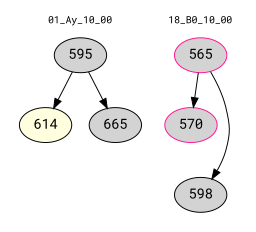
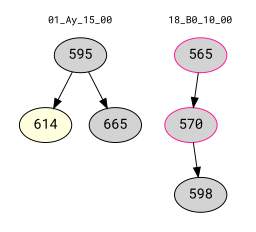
(80, 21) -> (80, 21)
(229, 120) -> (195, 155)
